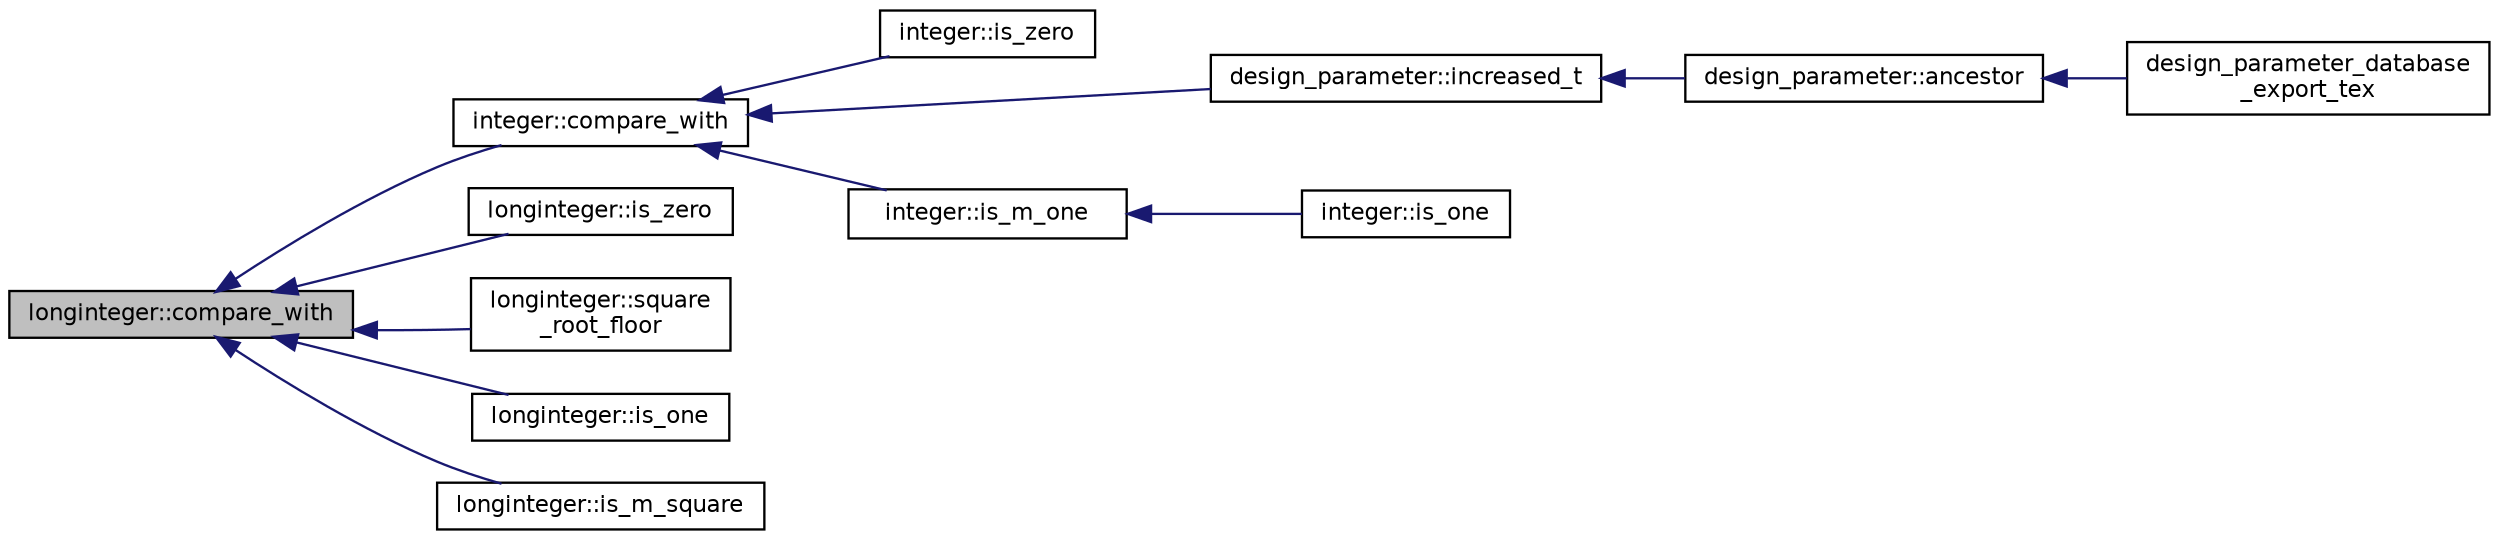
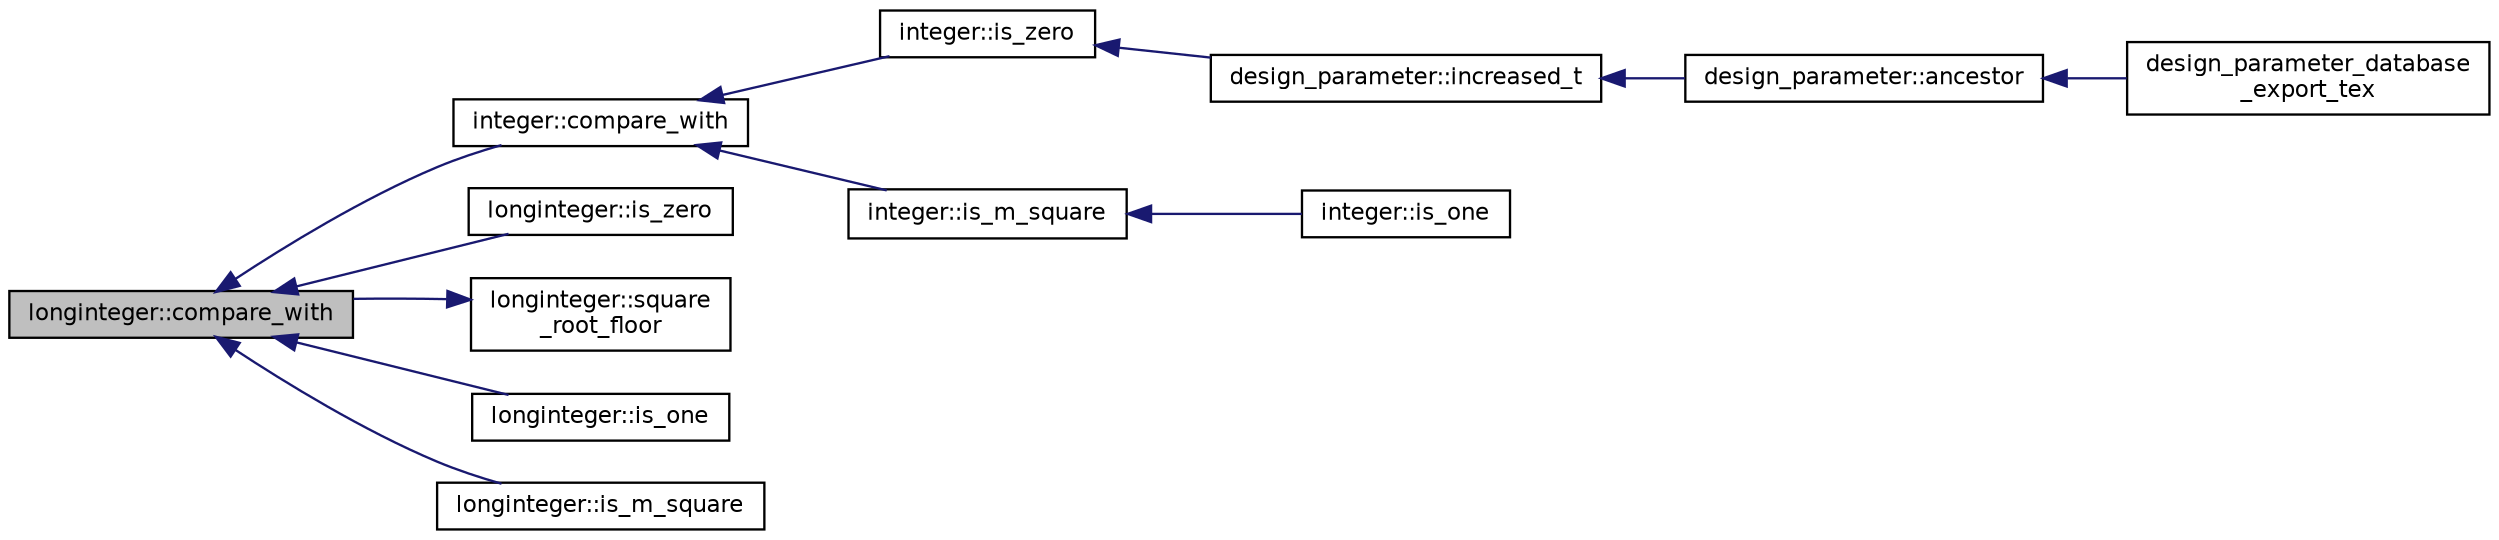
(991, 101) -> (1165, 53)
(988, 214) -> (988, 214)
(424, 330) -> (400, 299)
